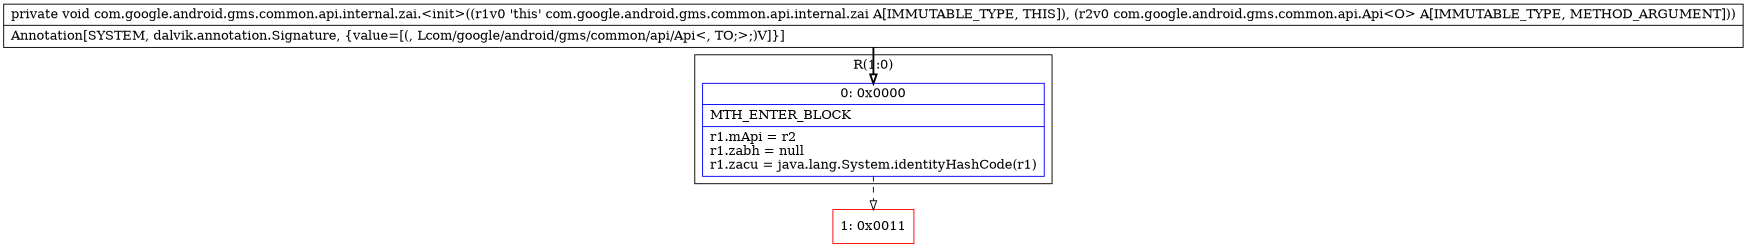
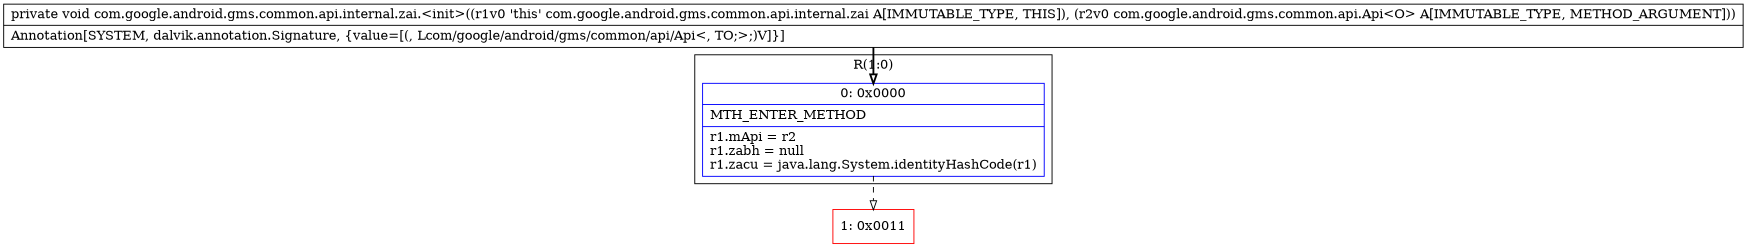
(781, 115) -> (788, 115)
